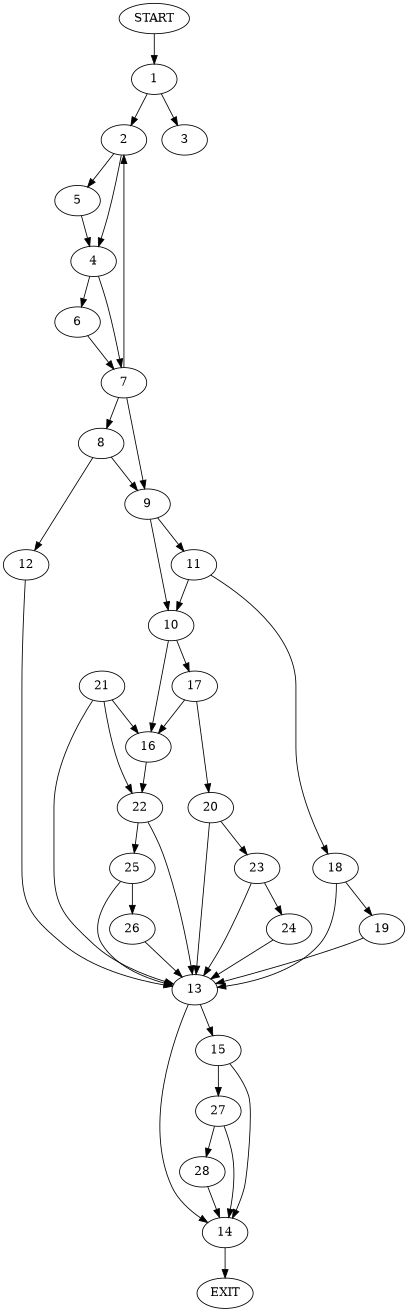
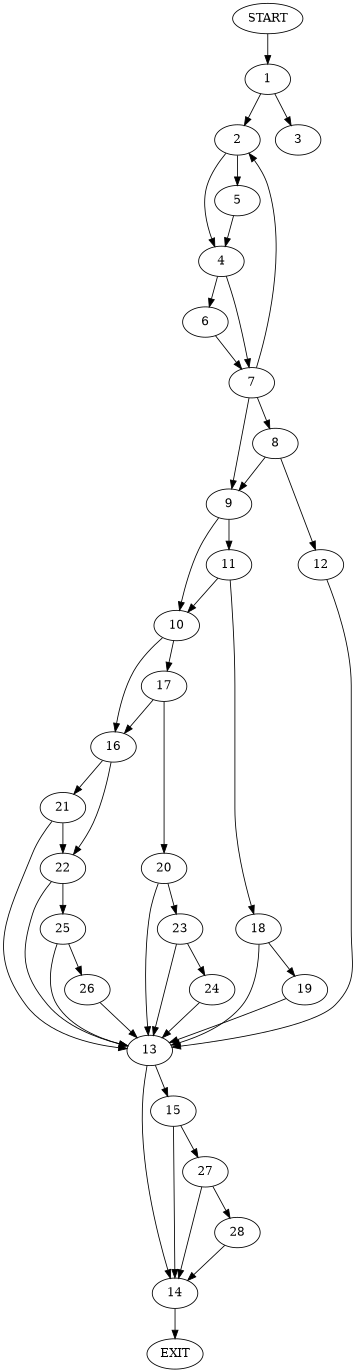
(123, 713) -> (91, 774)
